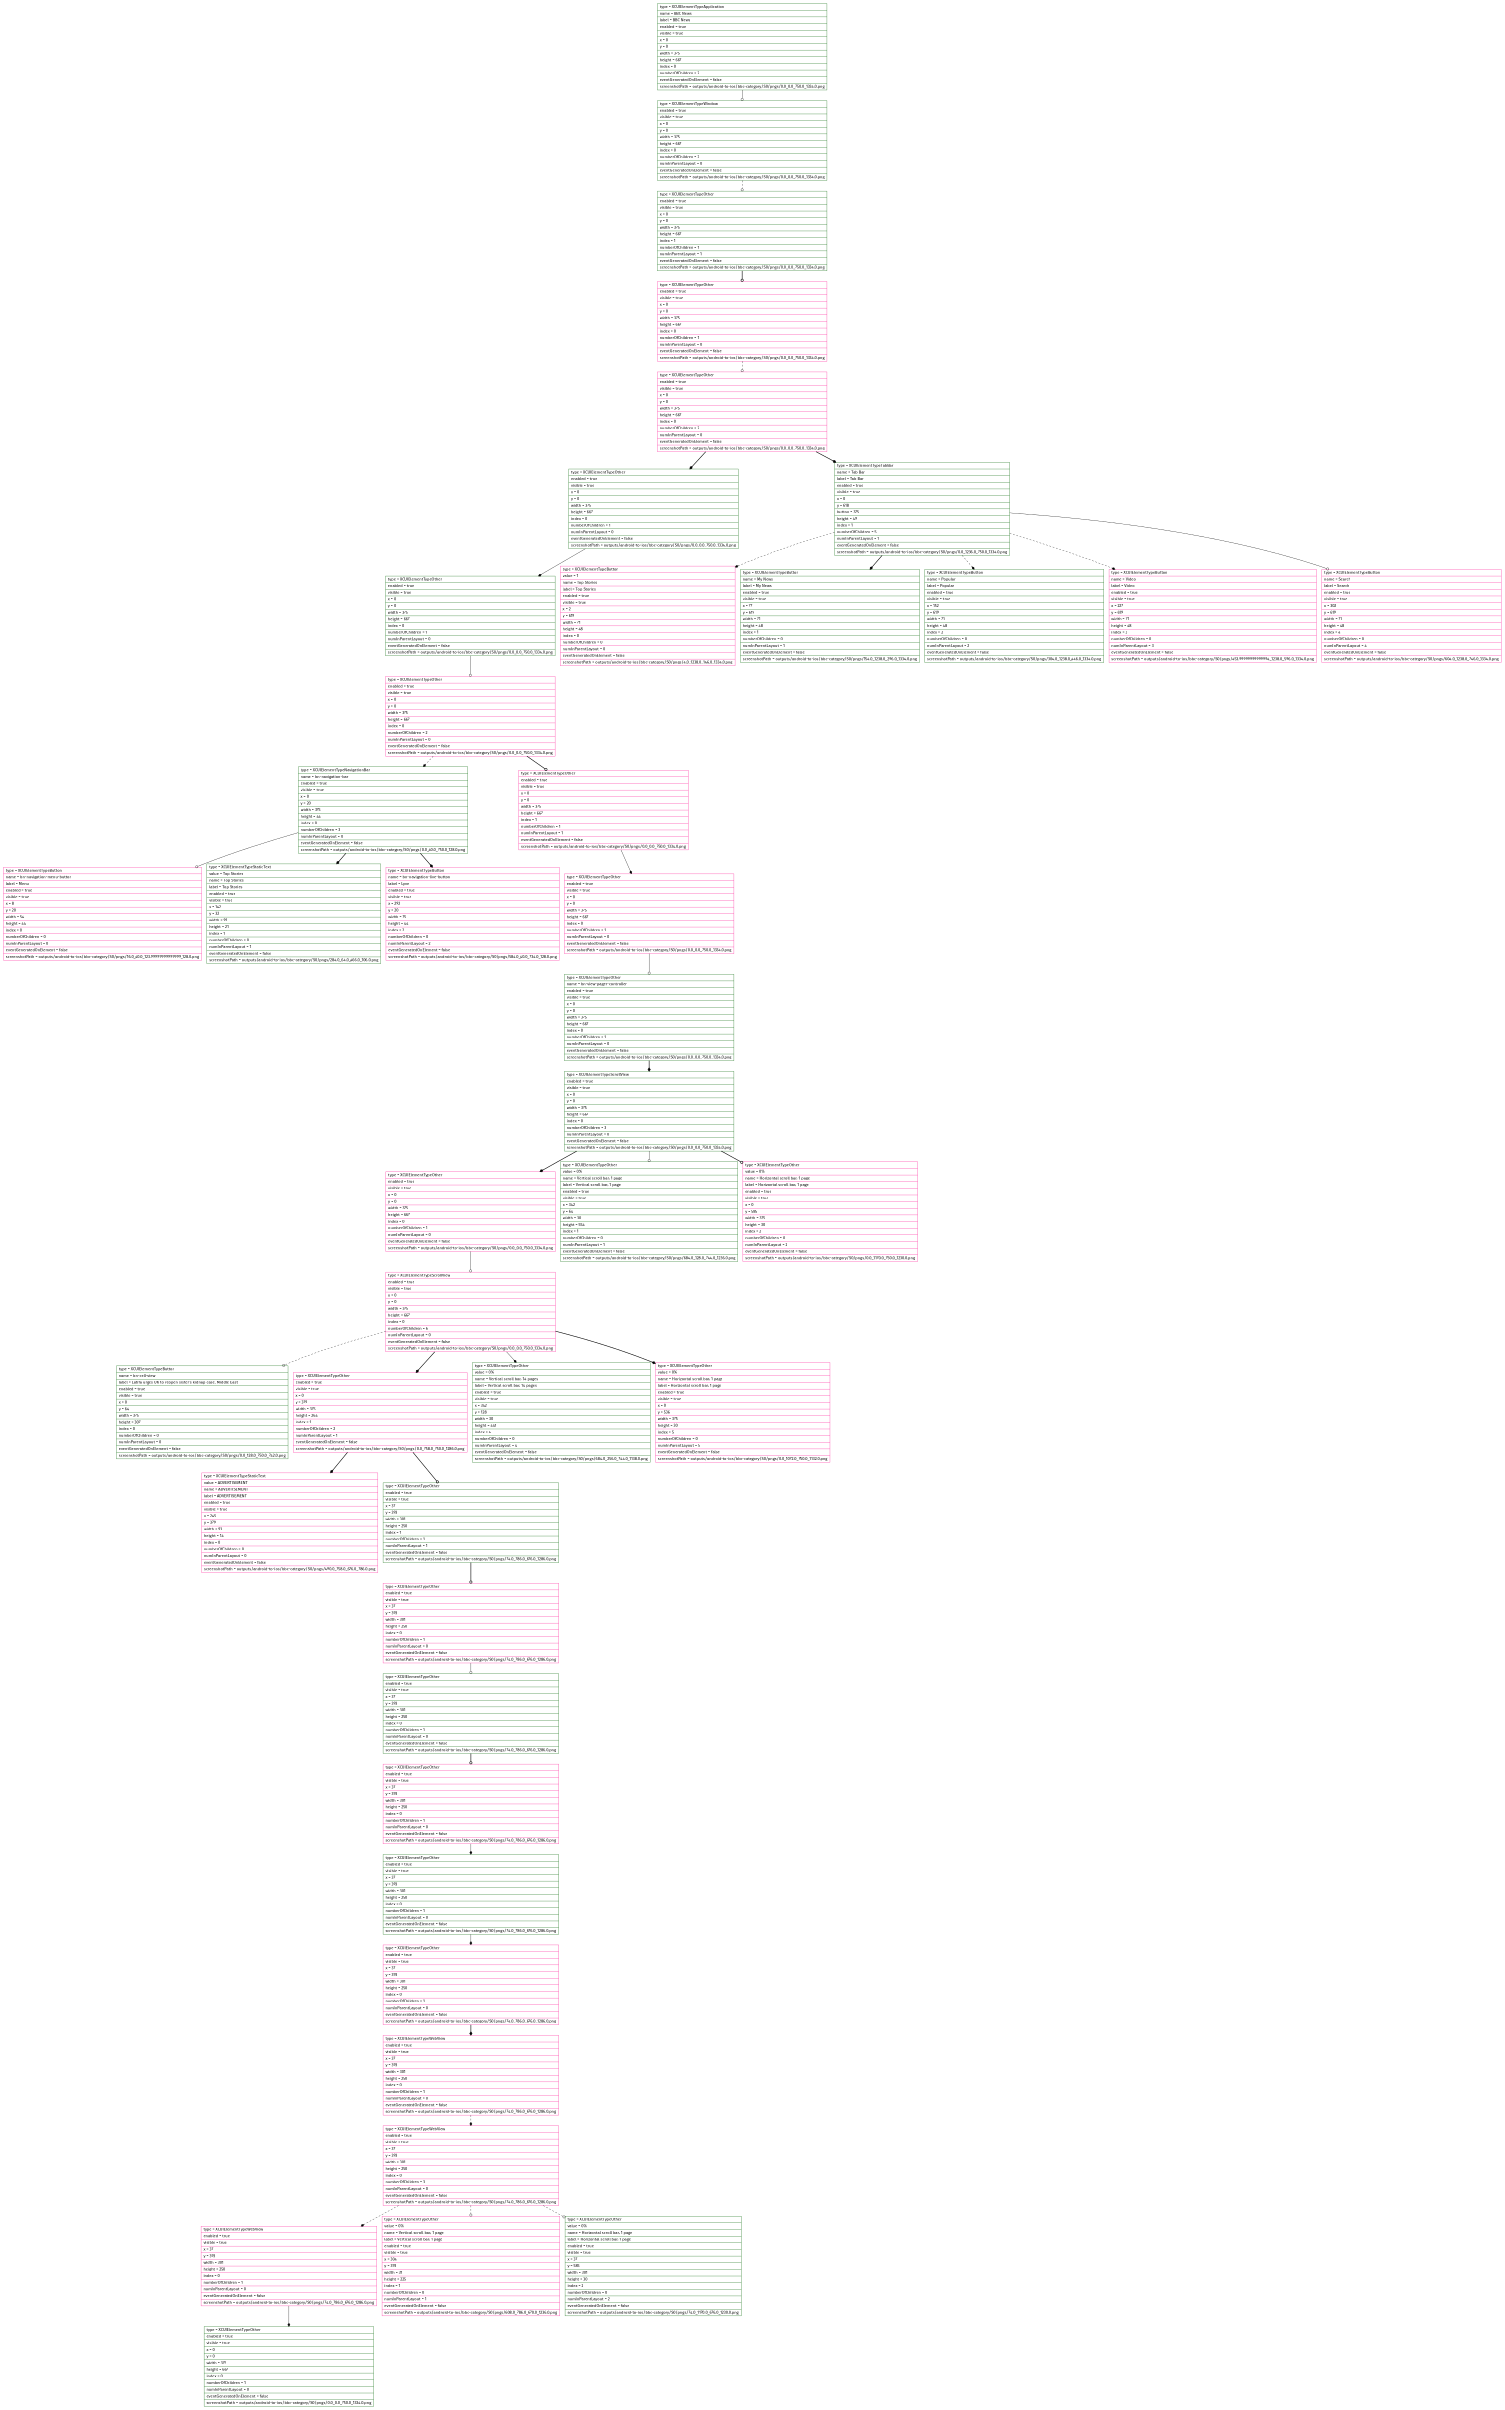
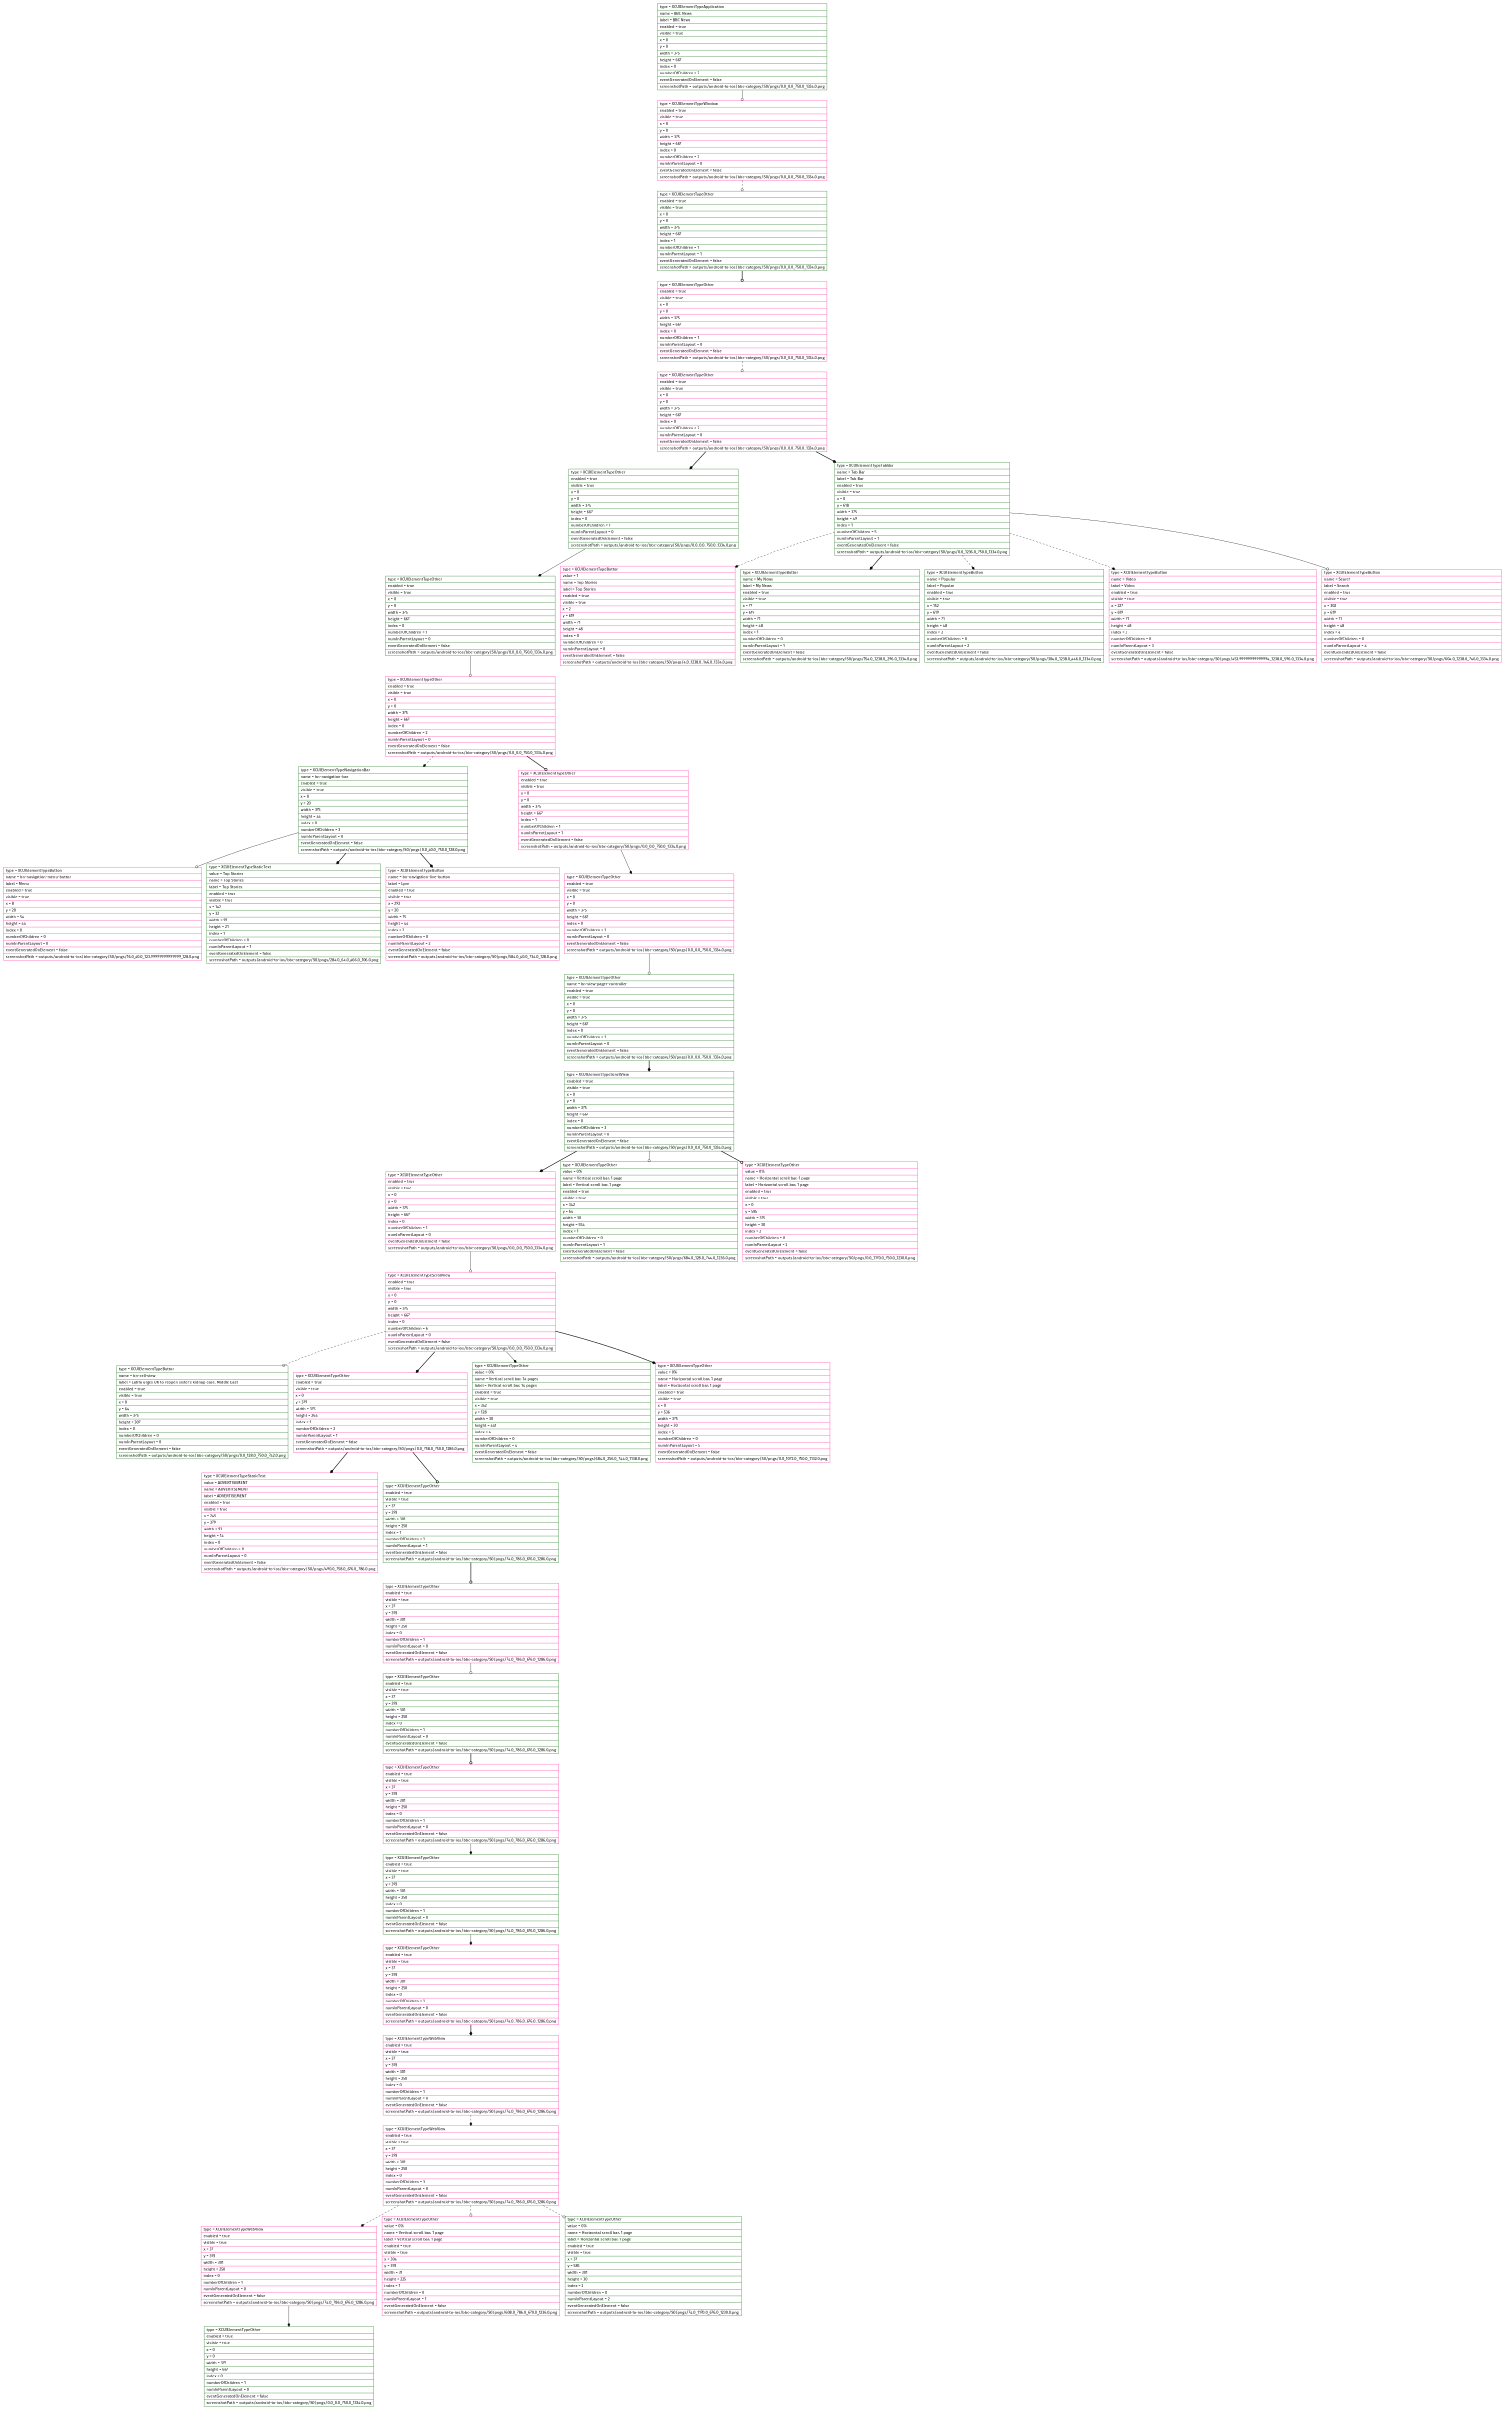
(742, 141) -> (742, 141)
(848, 512) -> (847, 512)
